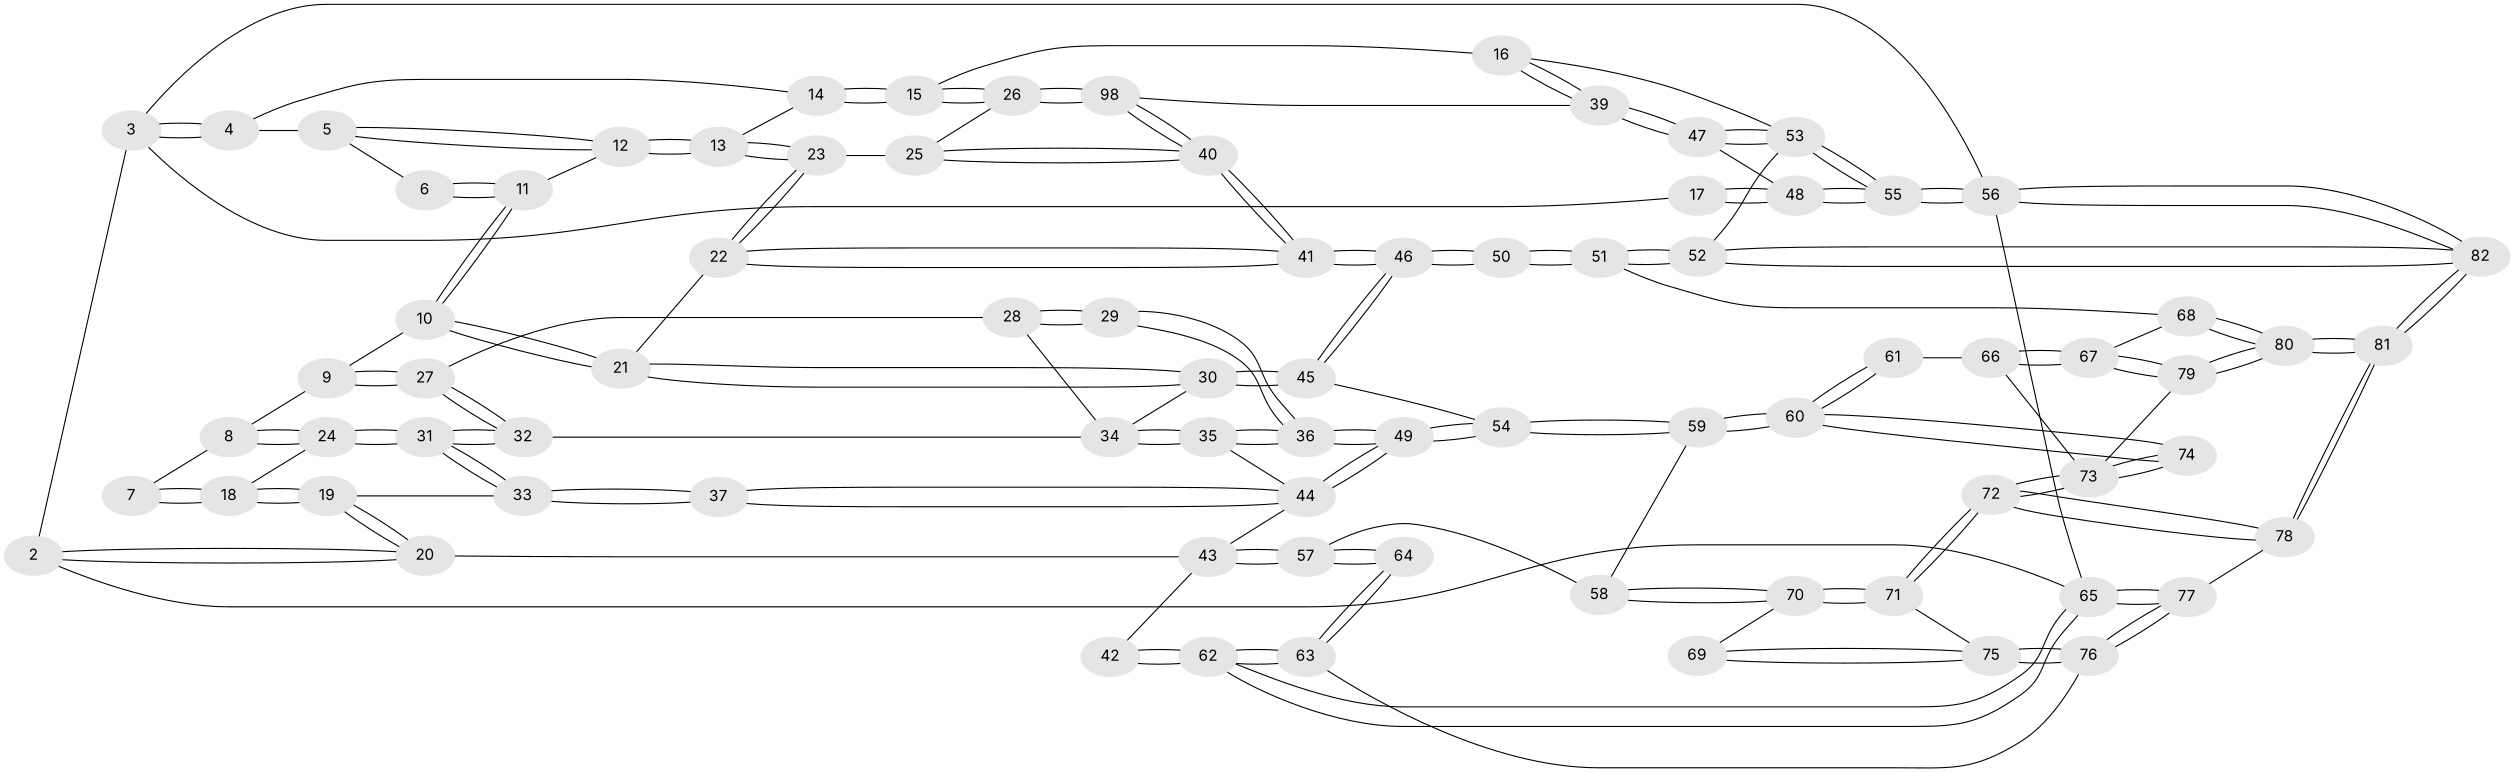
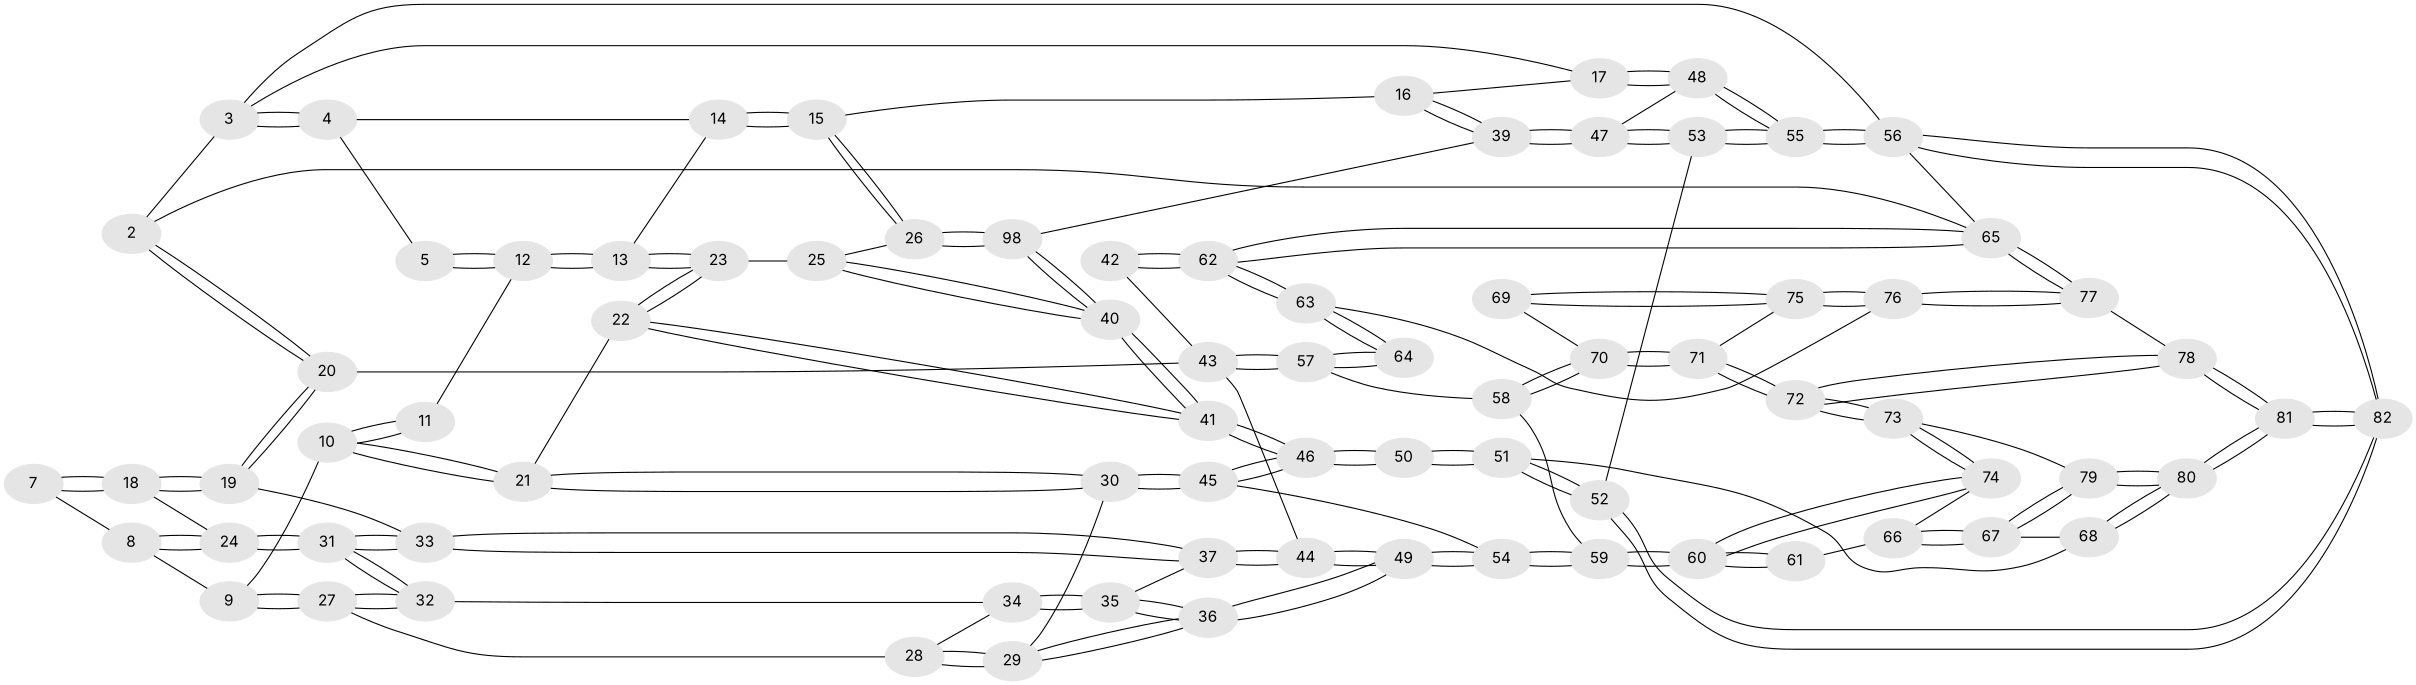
(1654, 82) -> (1502, 87)
(425, 190) -> none
(2030, 405) -> (1942, 508)
(1159, 408) -> (1073, 576)
(1257, 467) -> (1159, 580)
